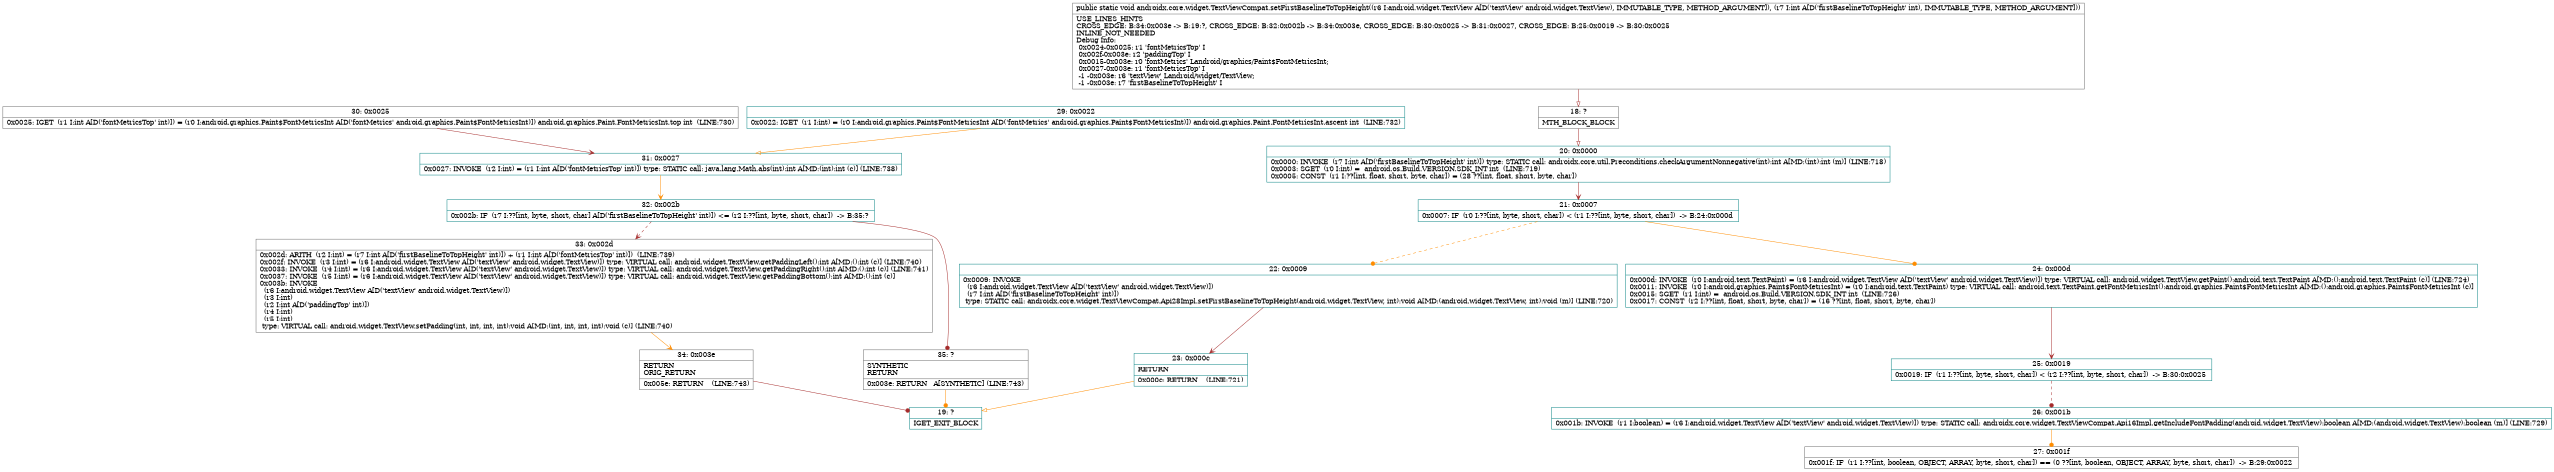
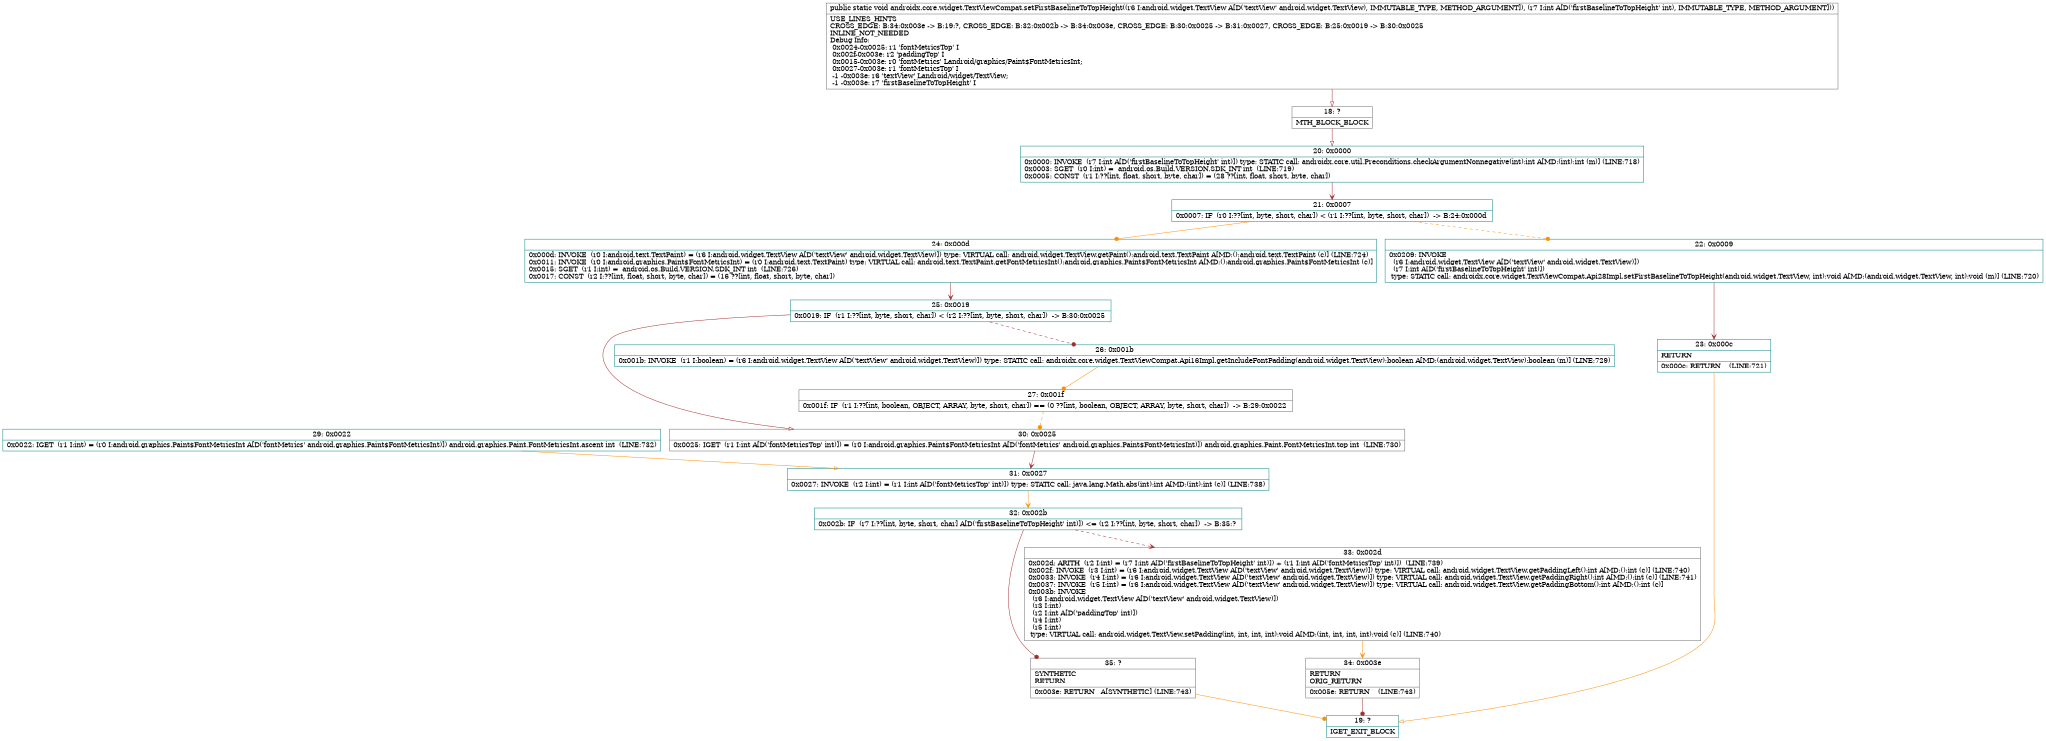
(994, 280) -> (1420, 255)
none -> (603, 359)
none -> (1042, 418)
